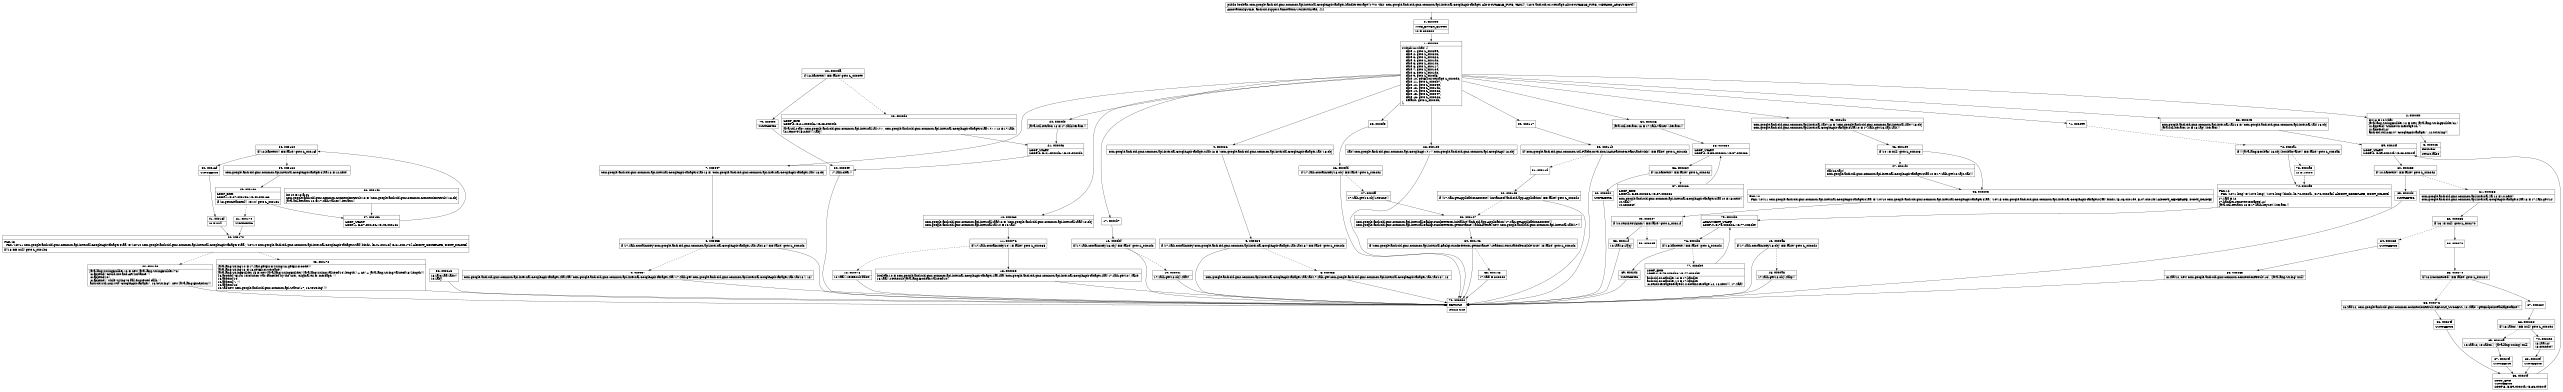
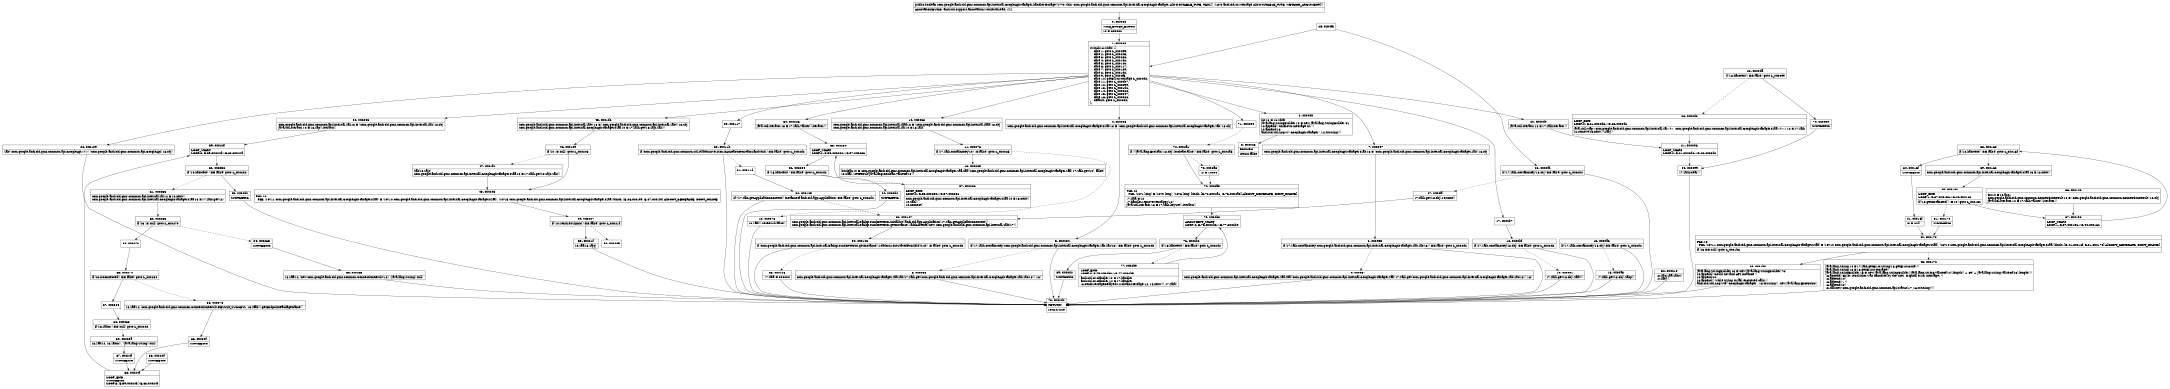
(1392, 111) -> (1234, 48)
(197, 258) -> (1834, 257)
(1211, 295) -> none
(2544, 343) -> none
